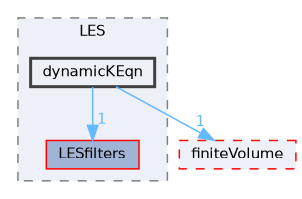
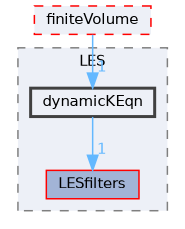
(158, 110) -> (93, 58)
